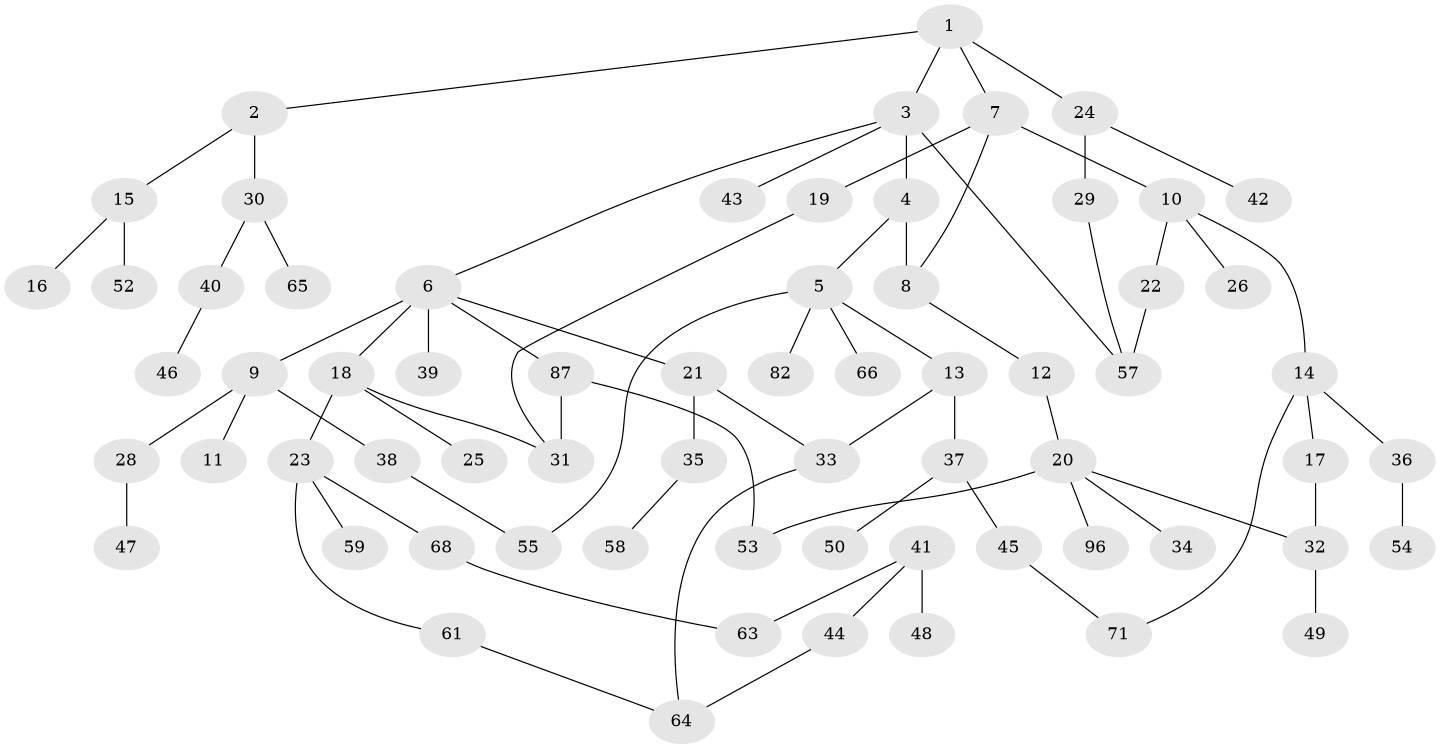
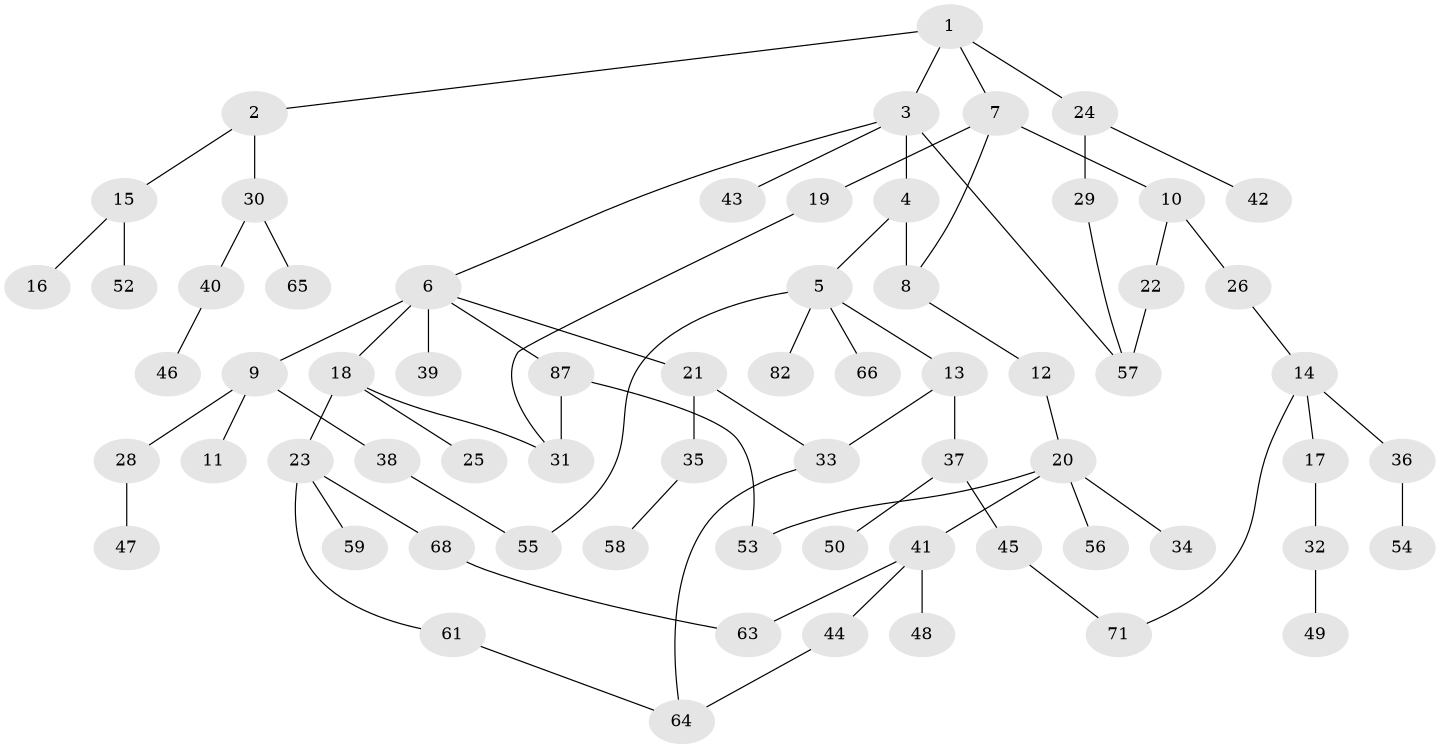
(1279, 263) -> (1272, 331)
(1189, 504) -> (993, 504)
(1096, 548) -> (1096, 548)
